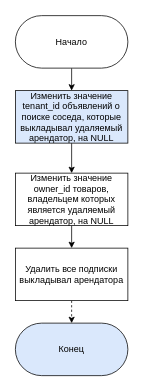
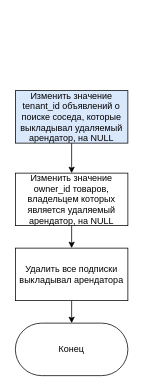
(72, 42) -> none
(72, 76) -> none
(72, 310) -> (72, 310)
(72, 349) -> (72, 349)
